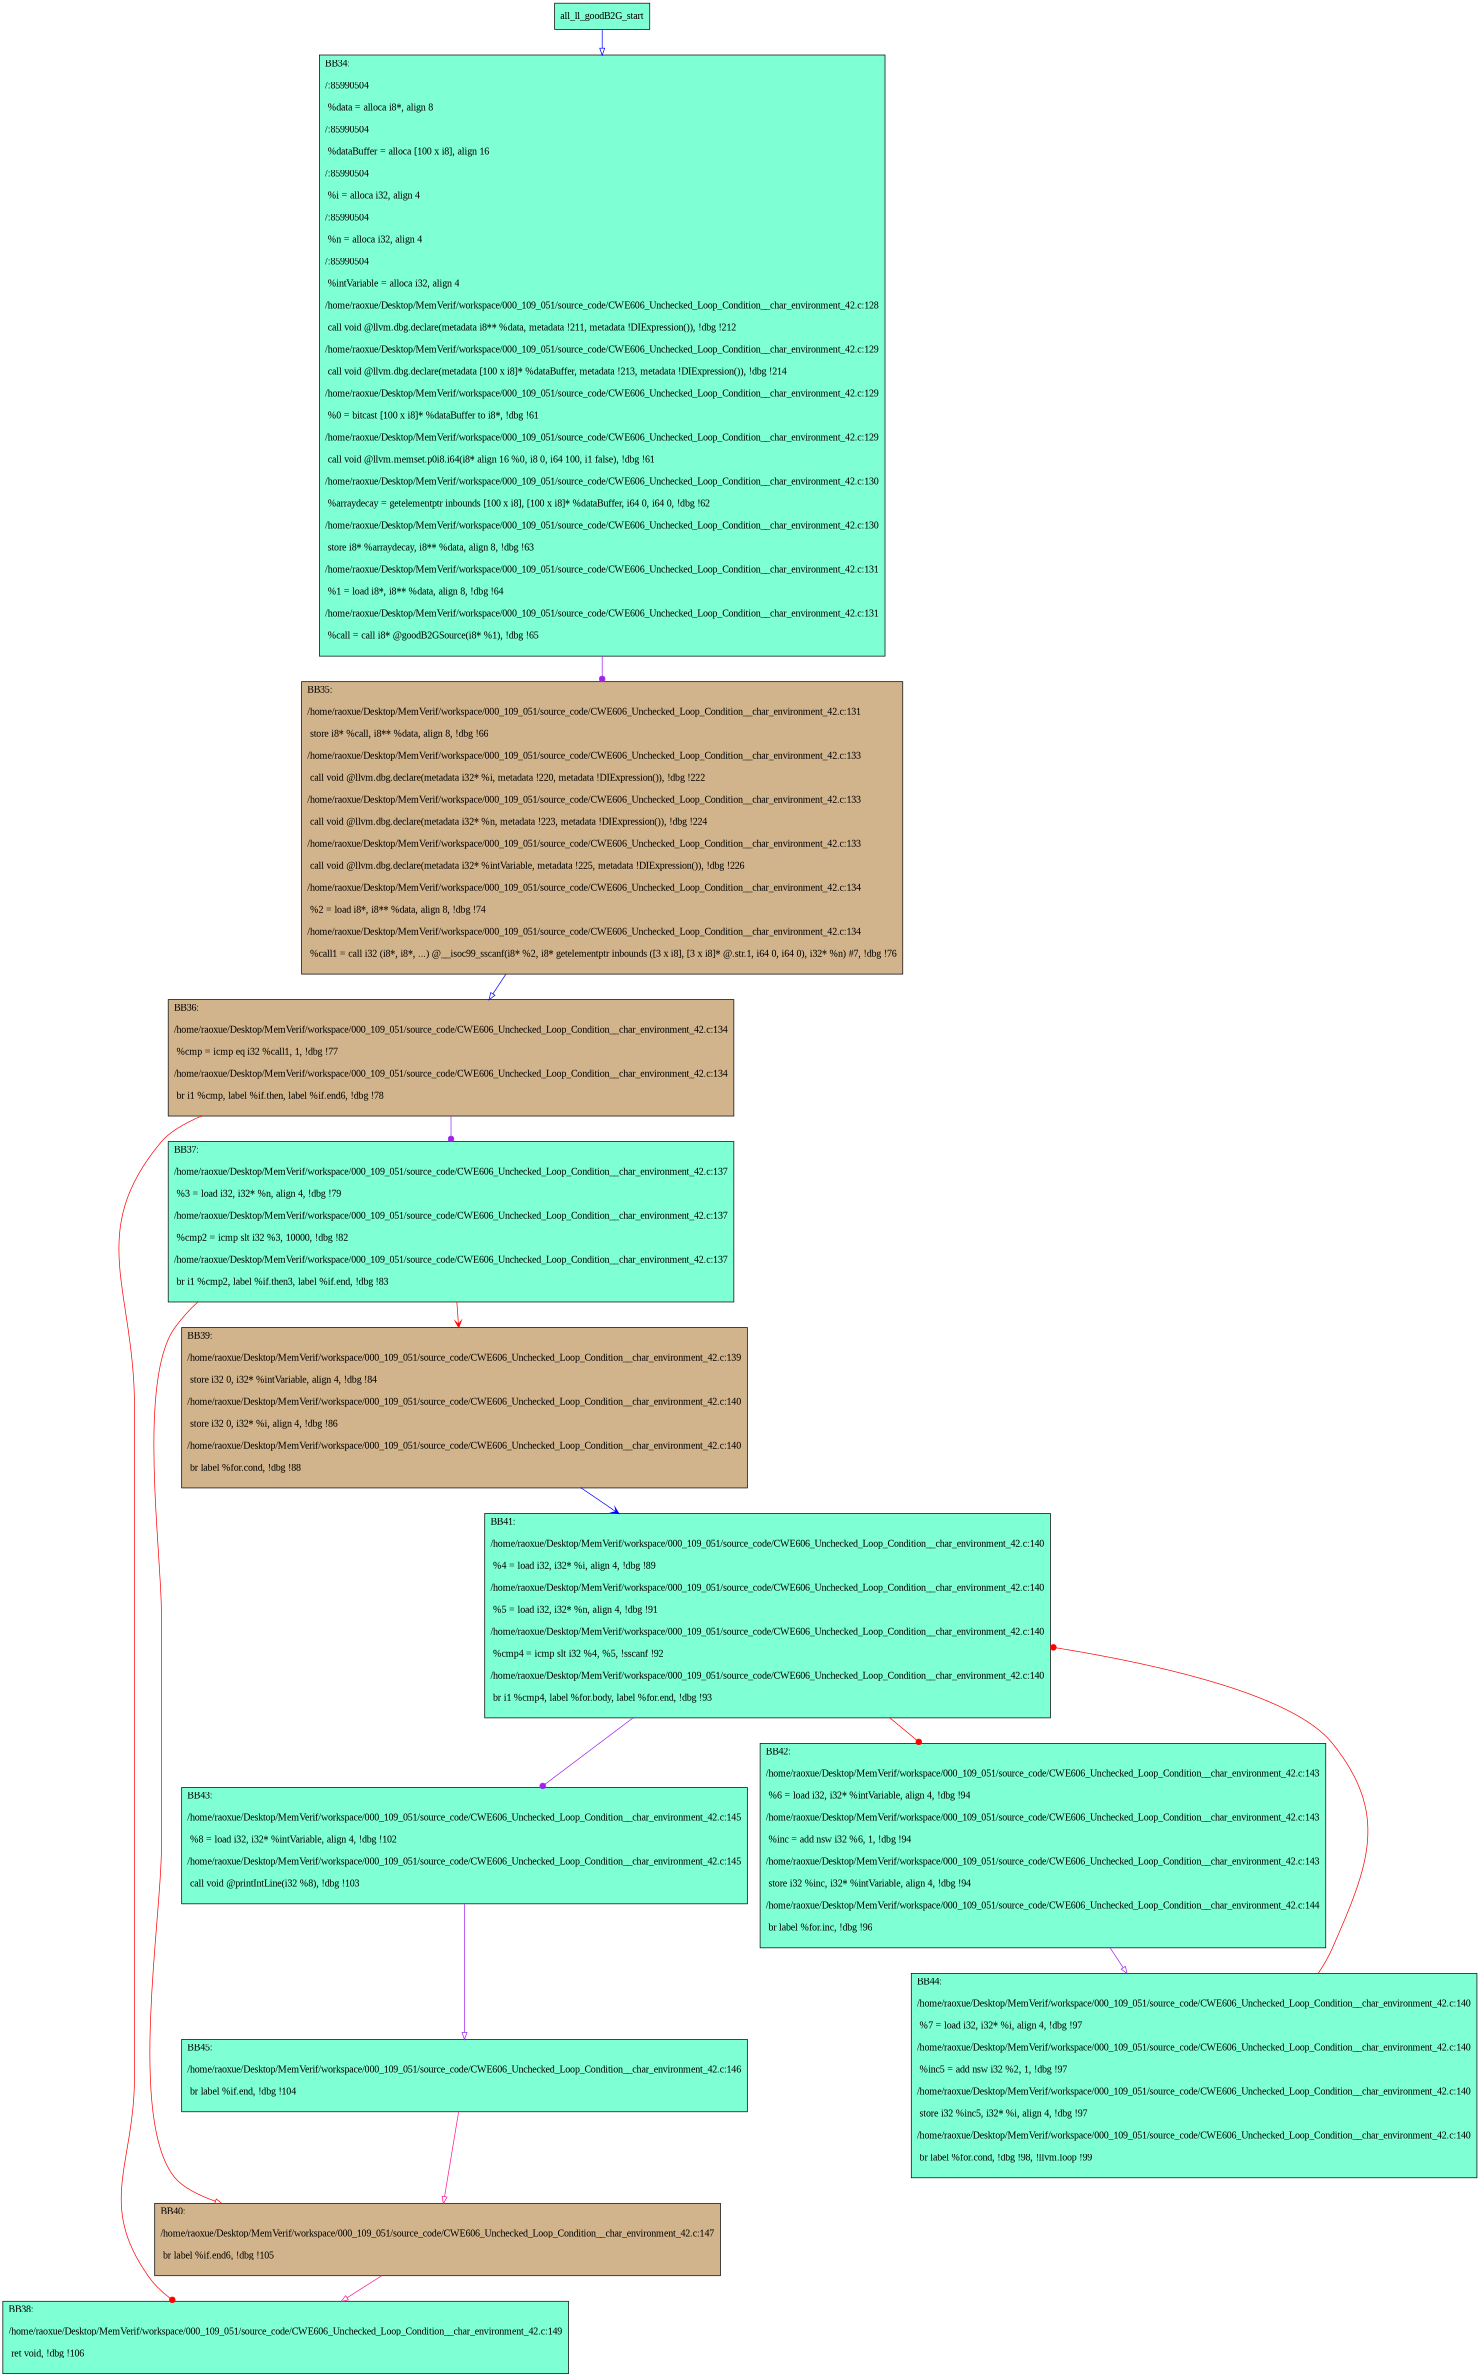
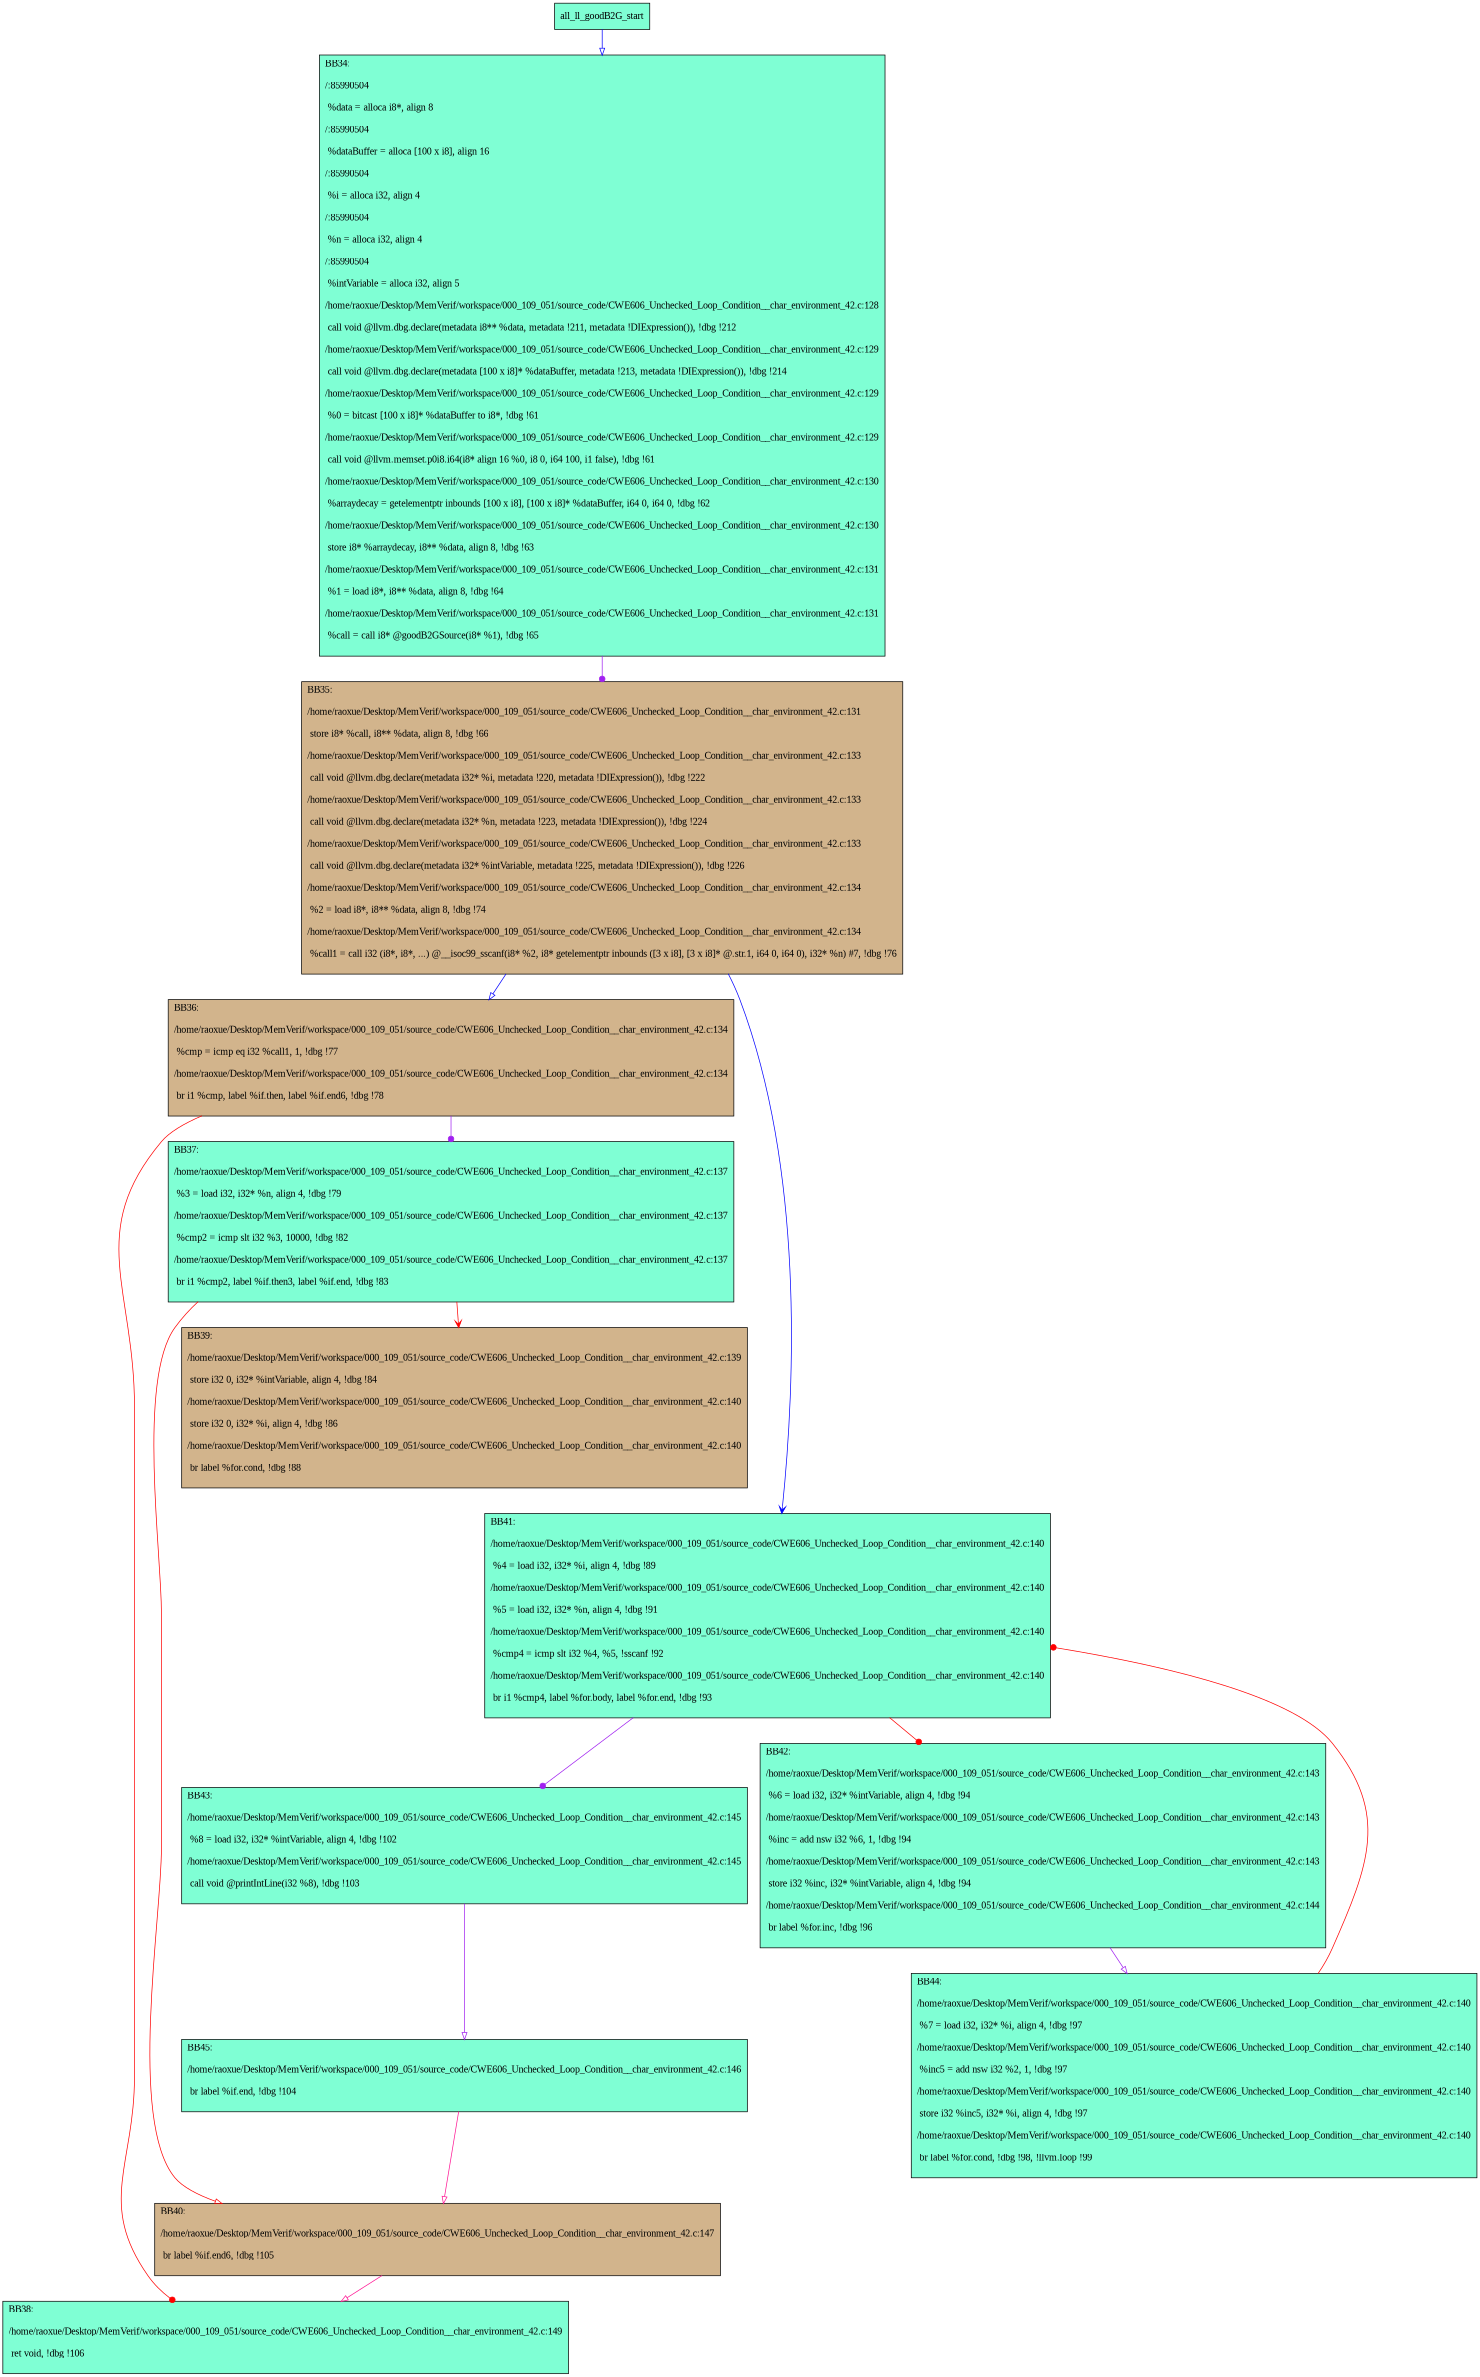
(392, 284) -> (392, 284)
(597, 1499) -> (787, 1236)
